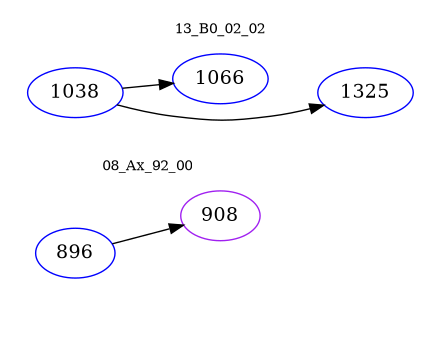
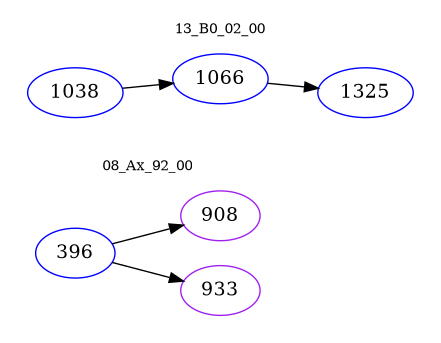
(220, 30) -> (220, 30)
(213, 120) -> (286, 85)
(75, 253) -> (75, 253)
none -> (220, 290)
